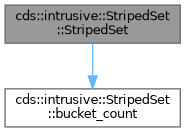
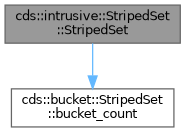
(93, 108) -> (93, 108)
